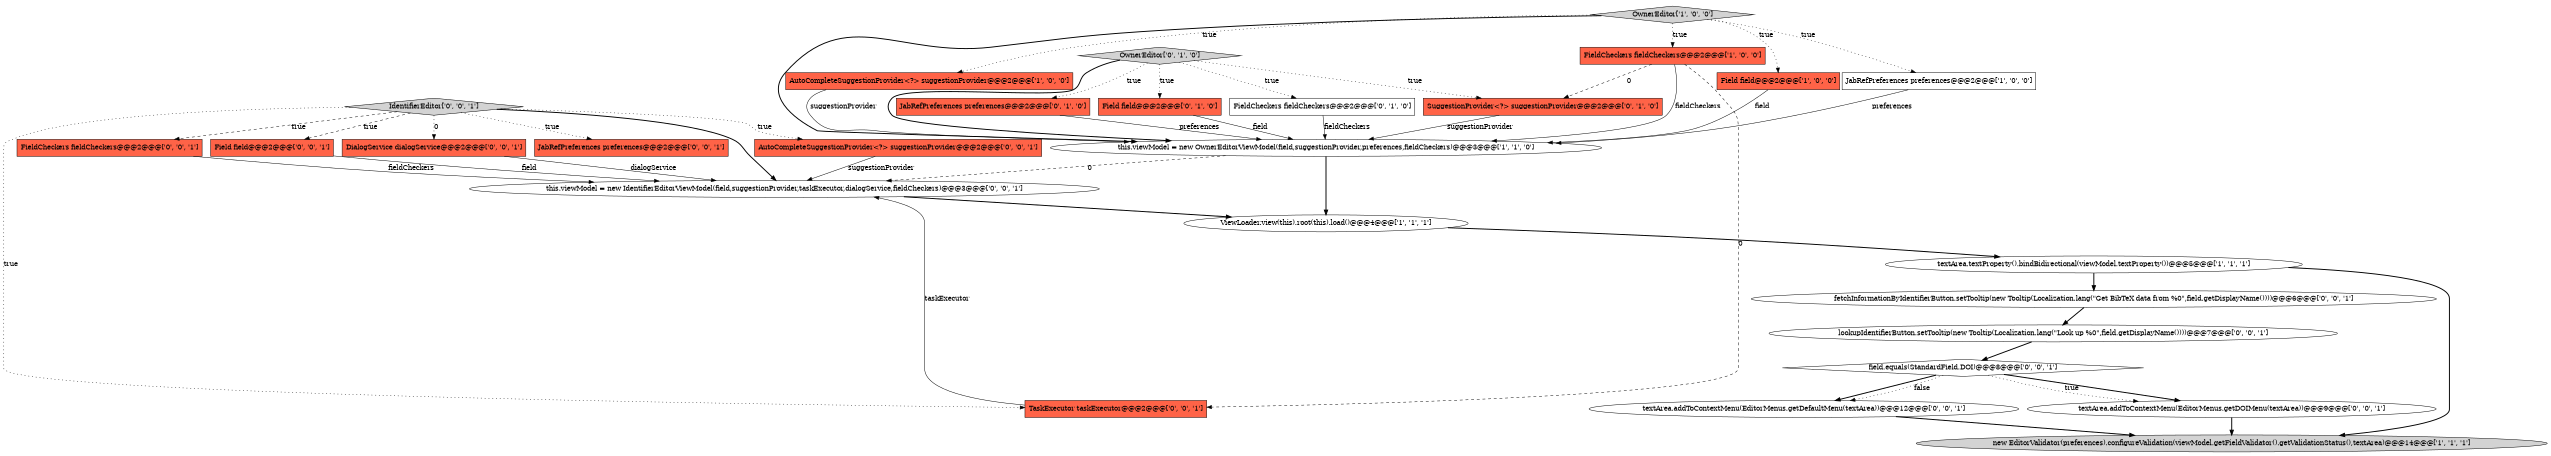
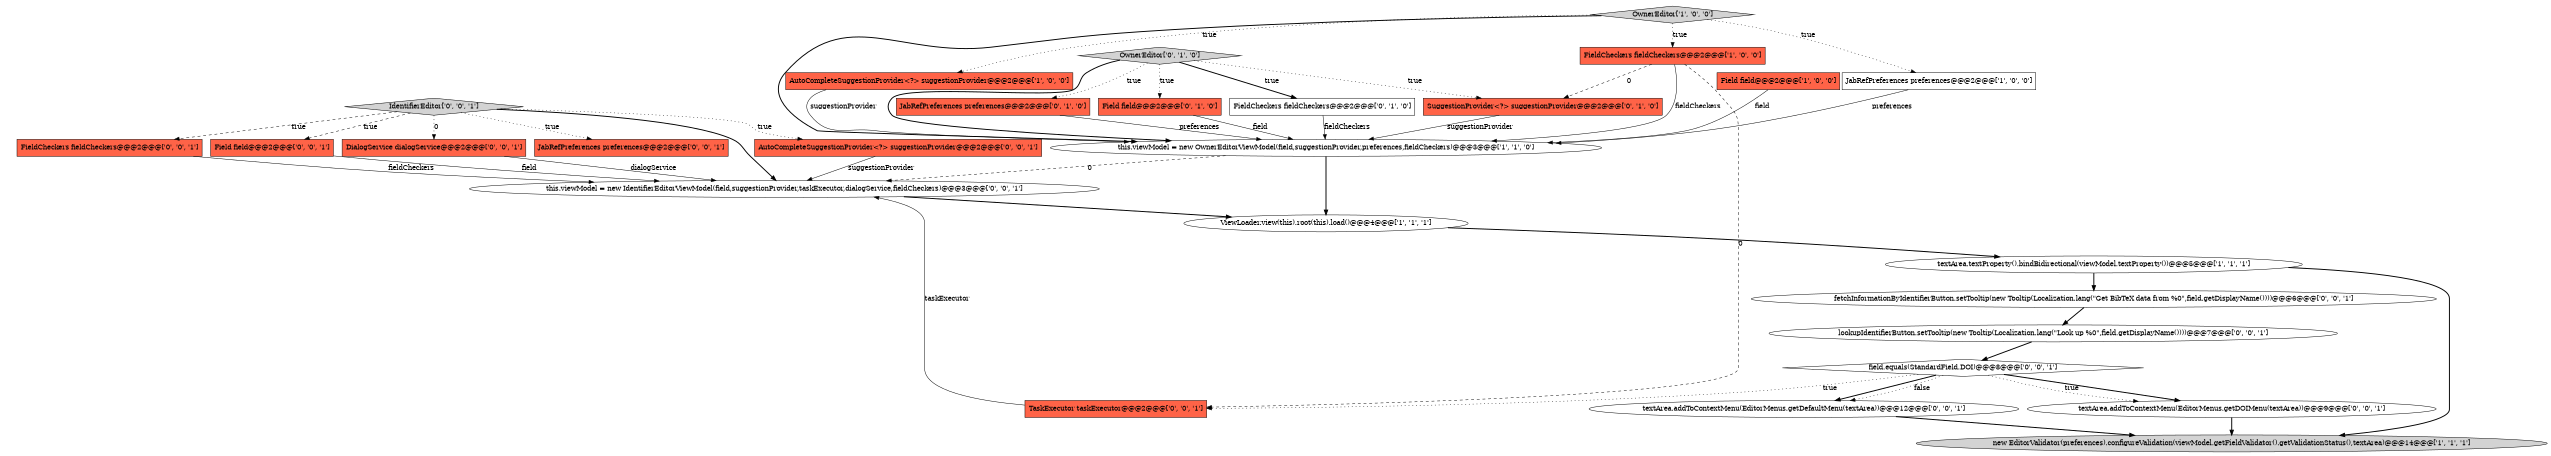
(1752, 34) -> none
(1235, 80) -> (1235, 80)
(224, 390) -> (1566, 401)
